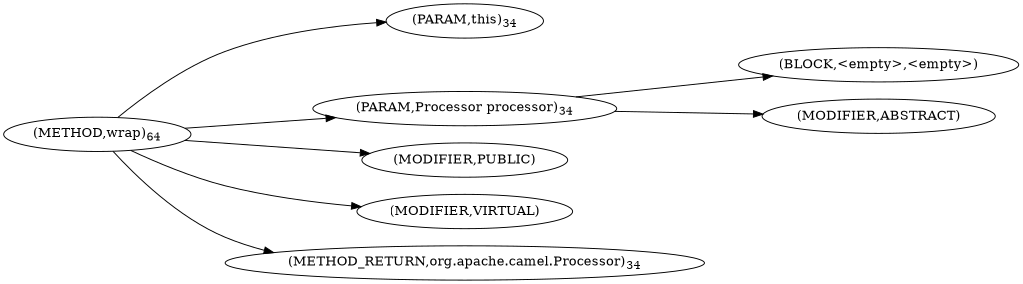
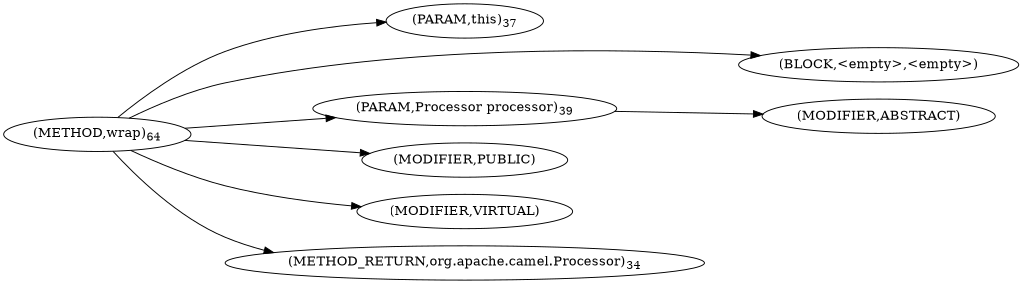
(510, 20) -> (510, 20)
(669, 87) -> (436, 56)
(566, 107) -> (566, 107)
